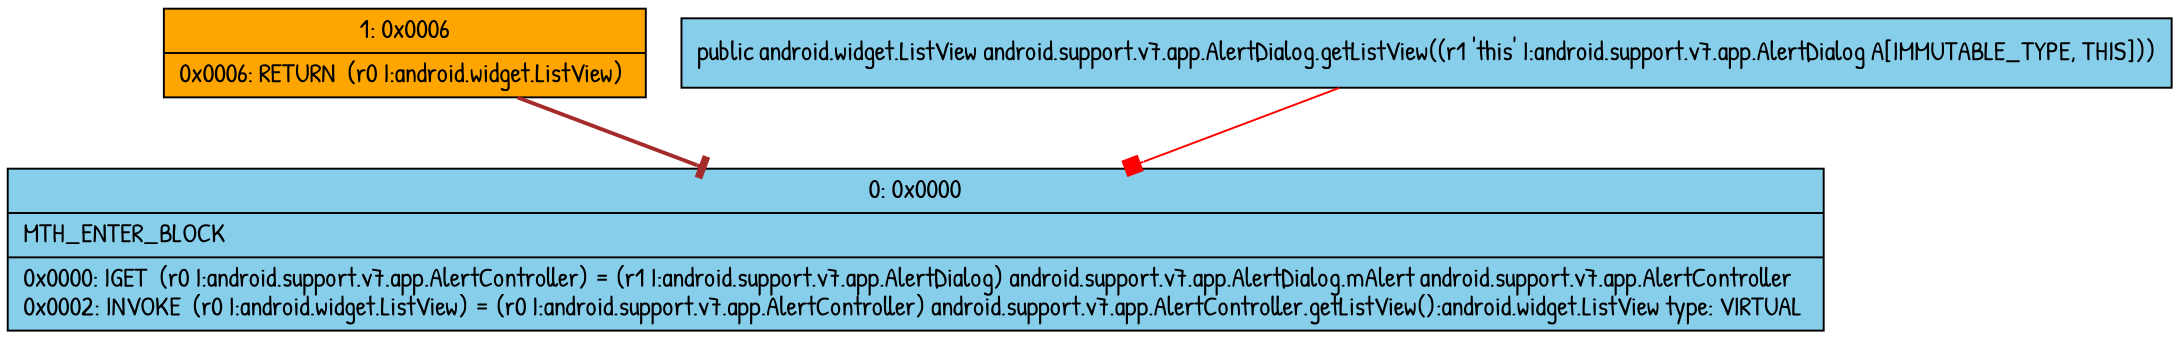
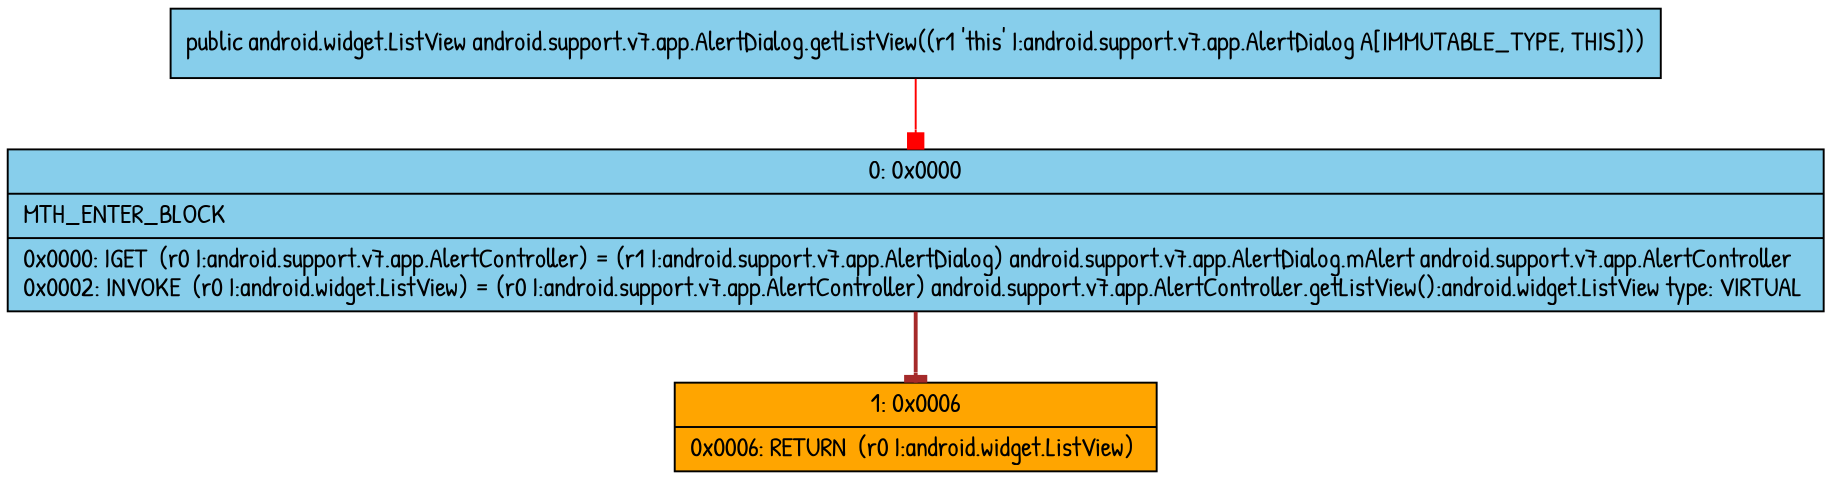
(607, 131) -> (916, 342)
